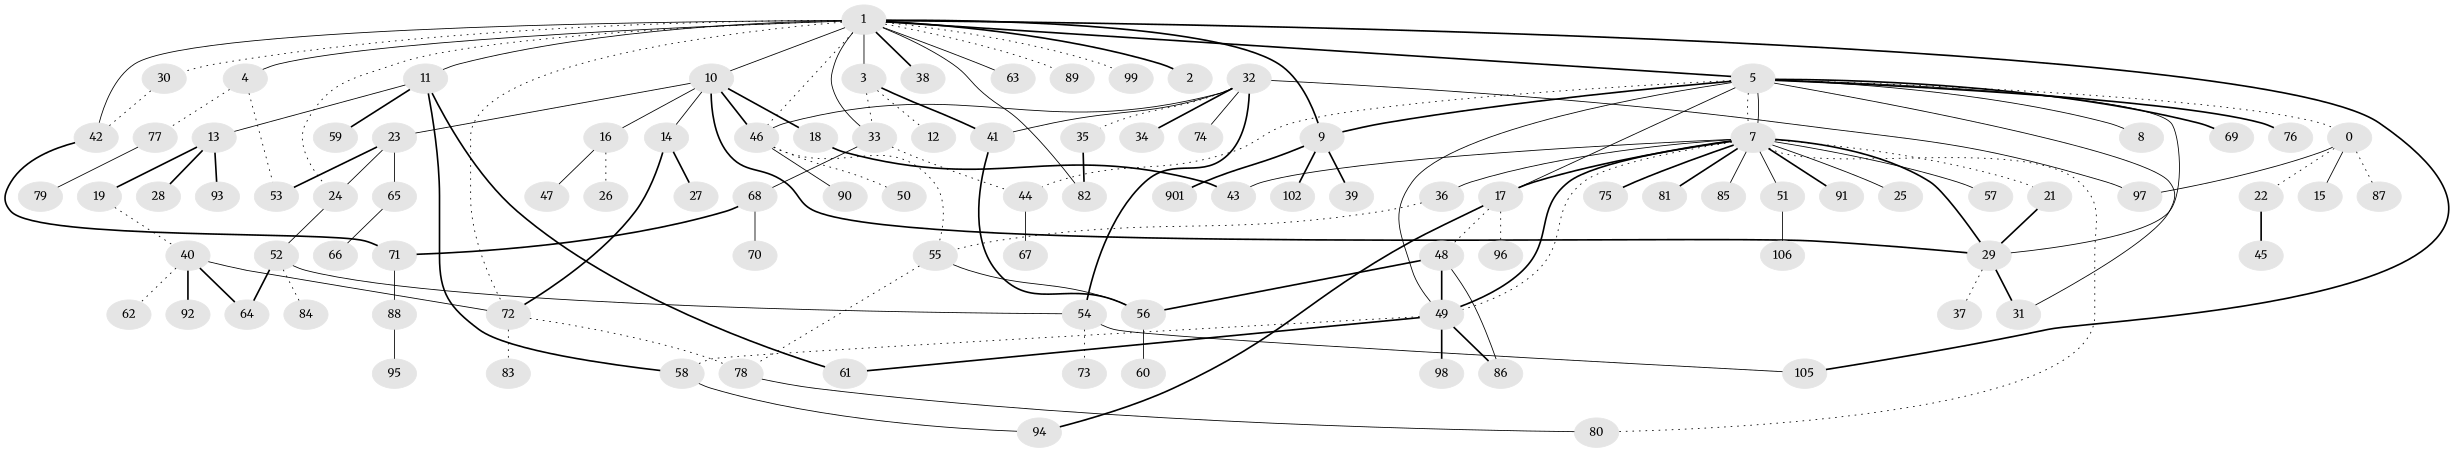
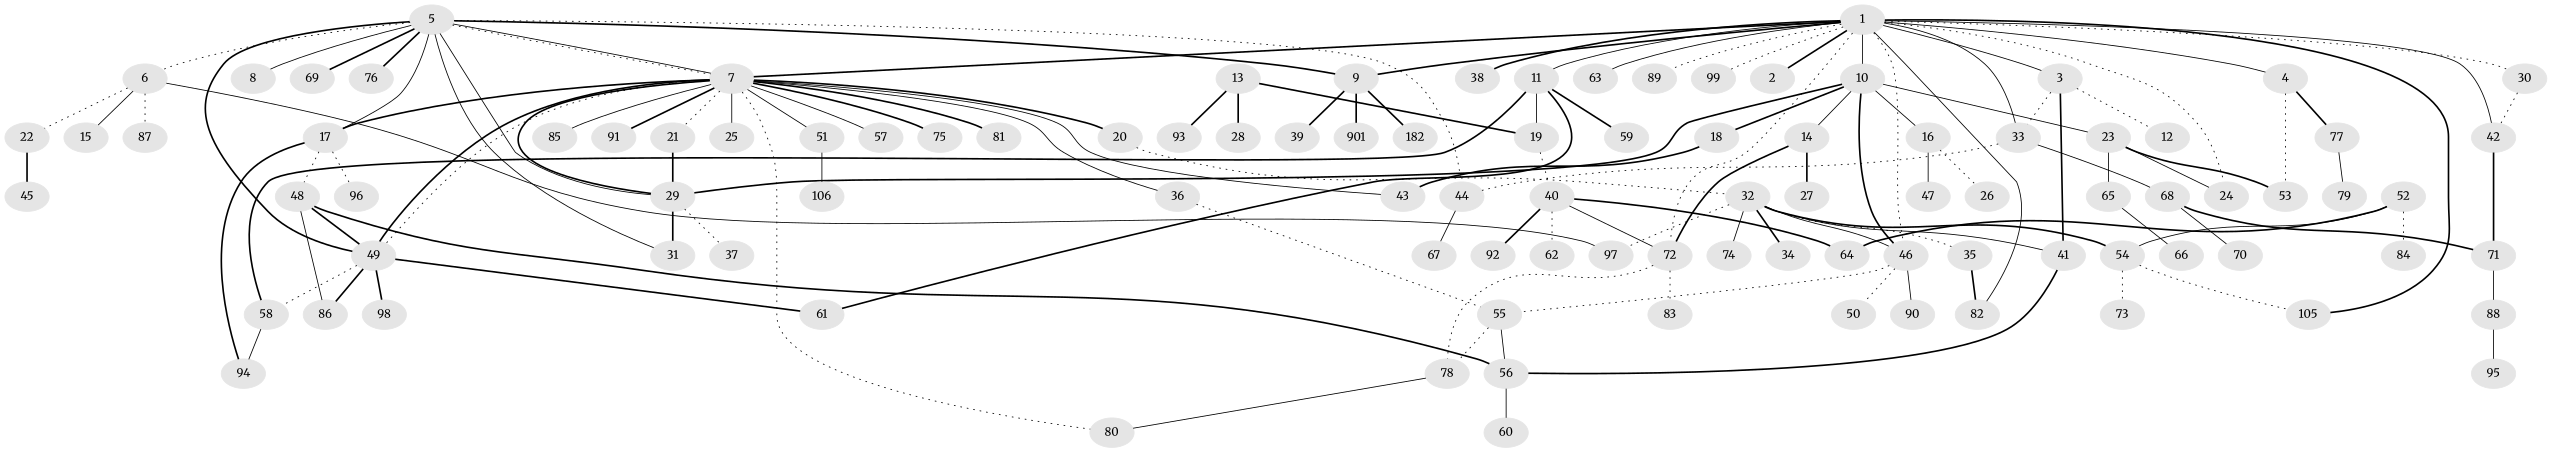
(1309, 49) -> (1270, 51)
(324, 107) -> (1536, 108)
(200, 108) -> (2311, 108)
(1700, 113) -> (1678, 225)
(1503, 133) -> (207, 96)
none -> (1120, 138)
(2350, 138) -> (145, 79)
(1293, 197) -> (1415, 138)
(306, 226) -> none
(1424, 352) -> (2213, 290)
